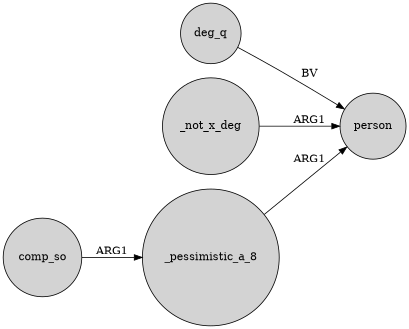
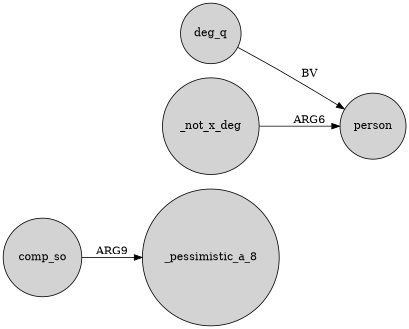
(310, 120) -> (310, 120)
(302, 183) -> none
(112, 252) -> (112, 252)
